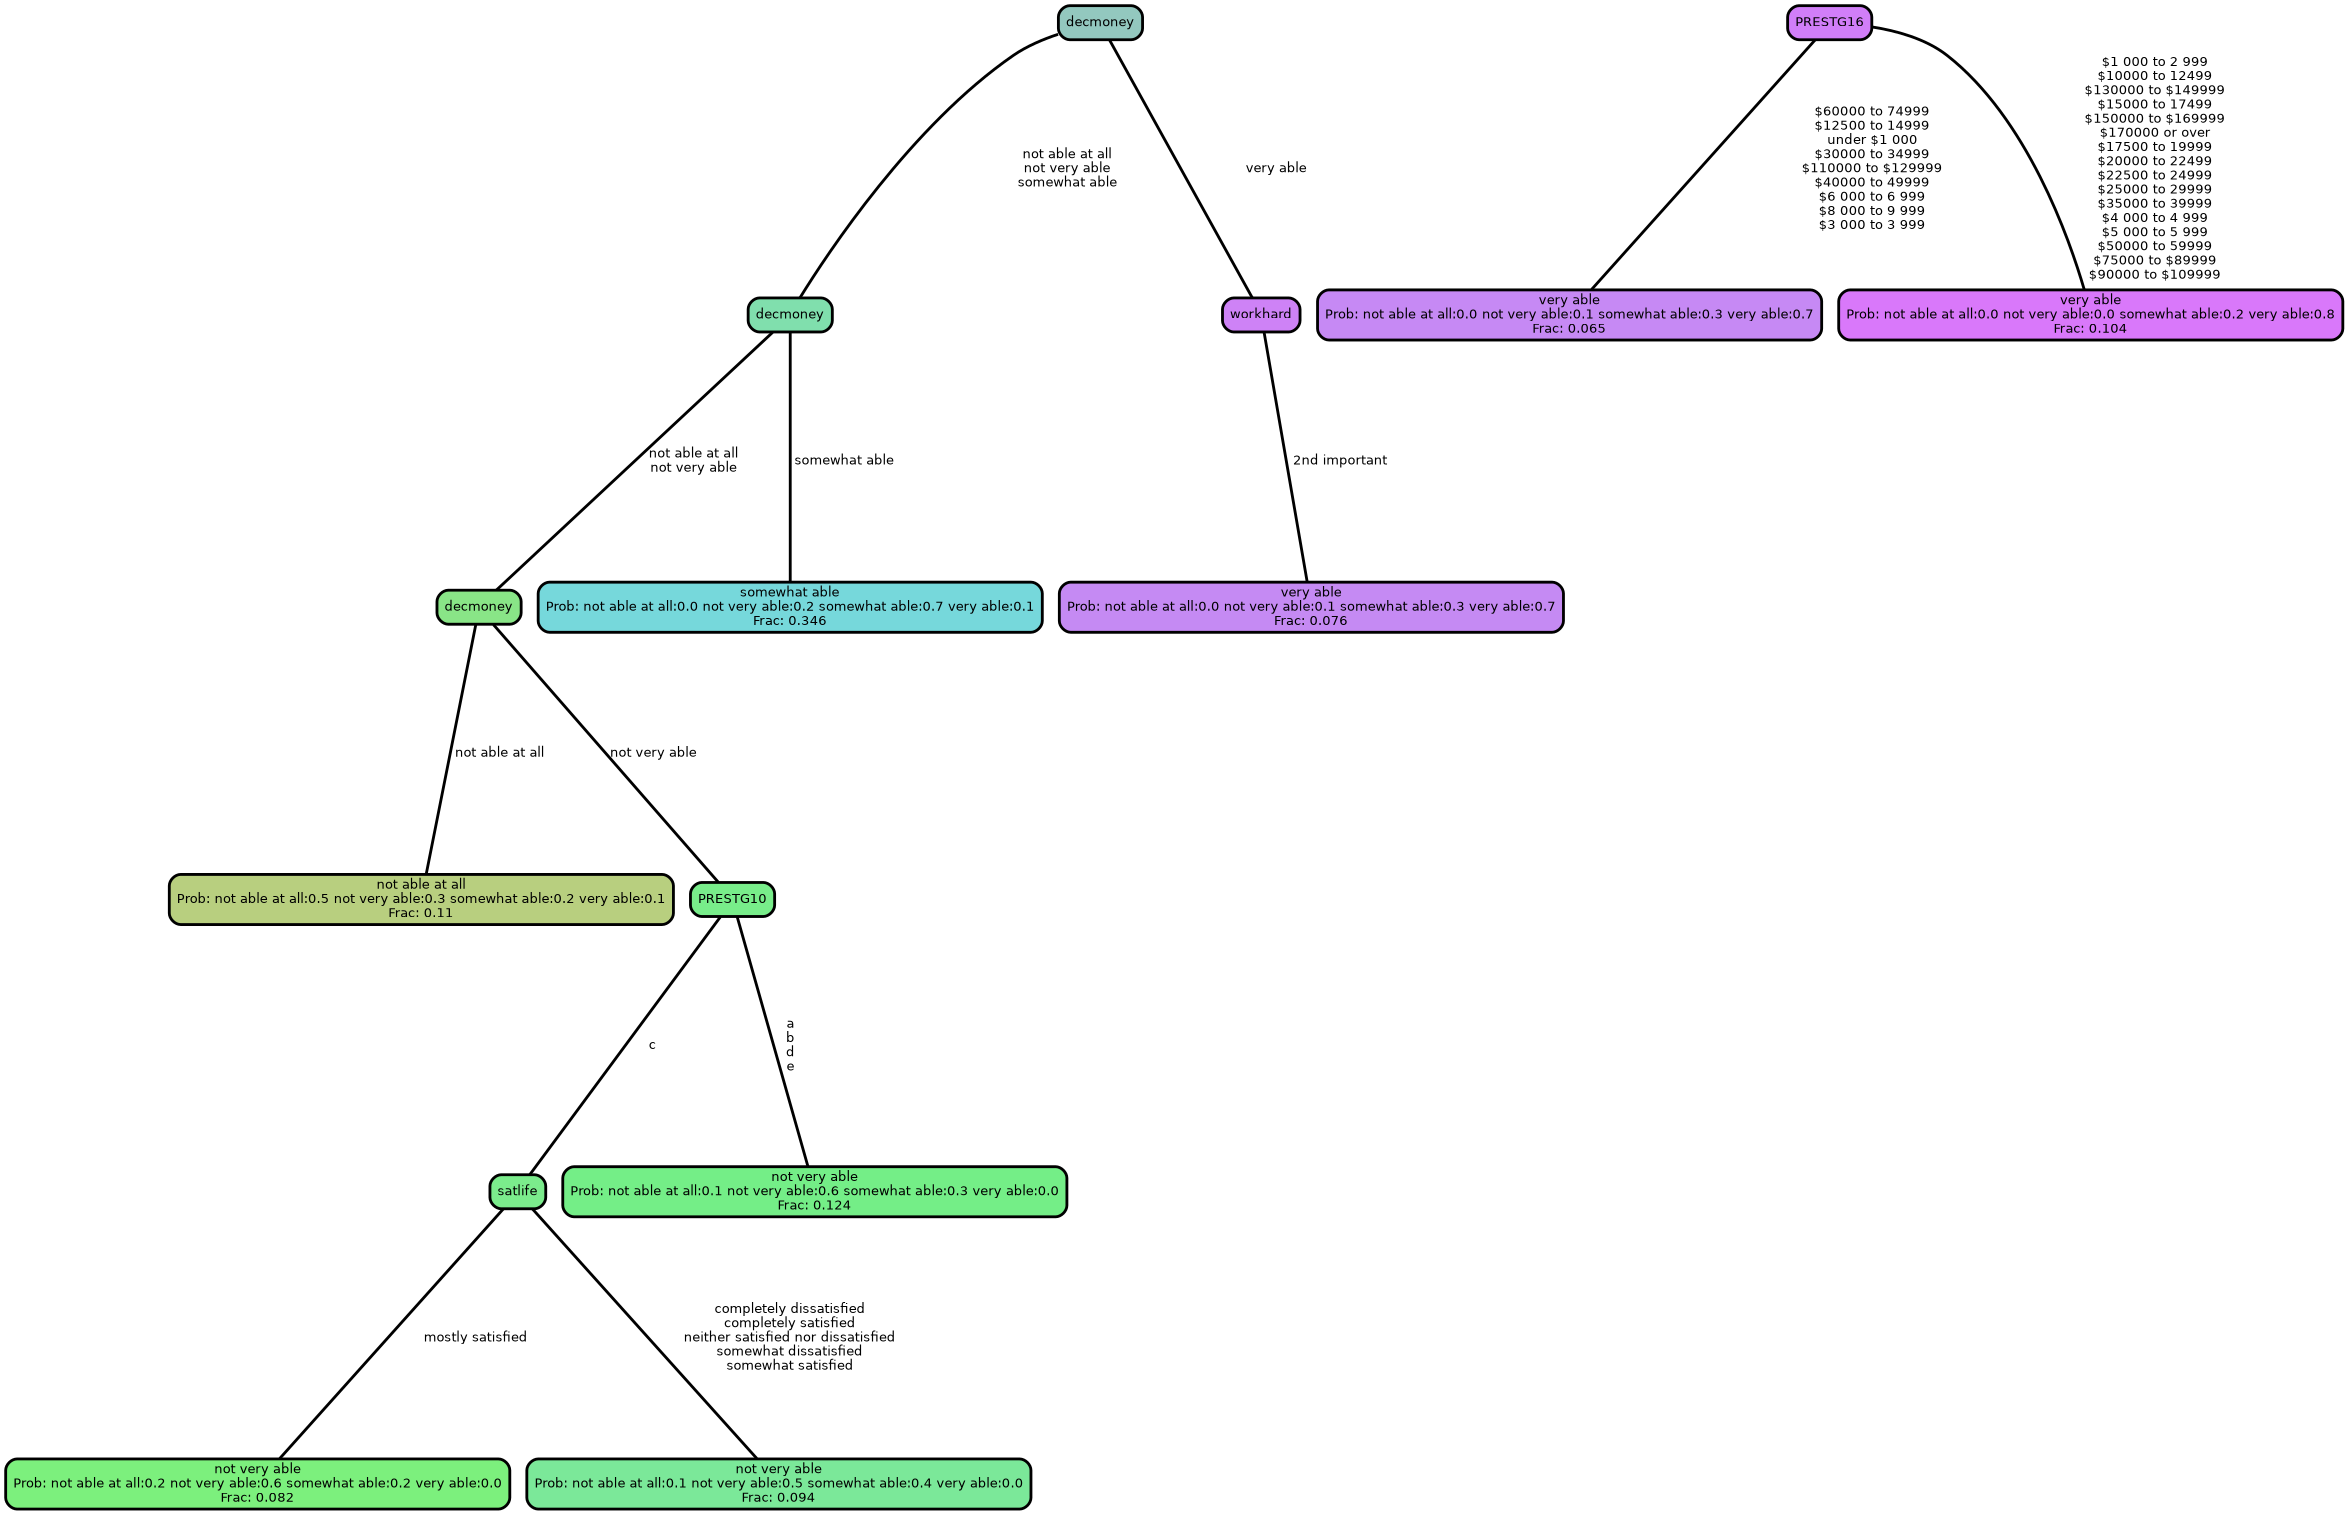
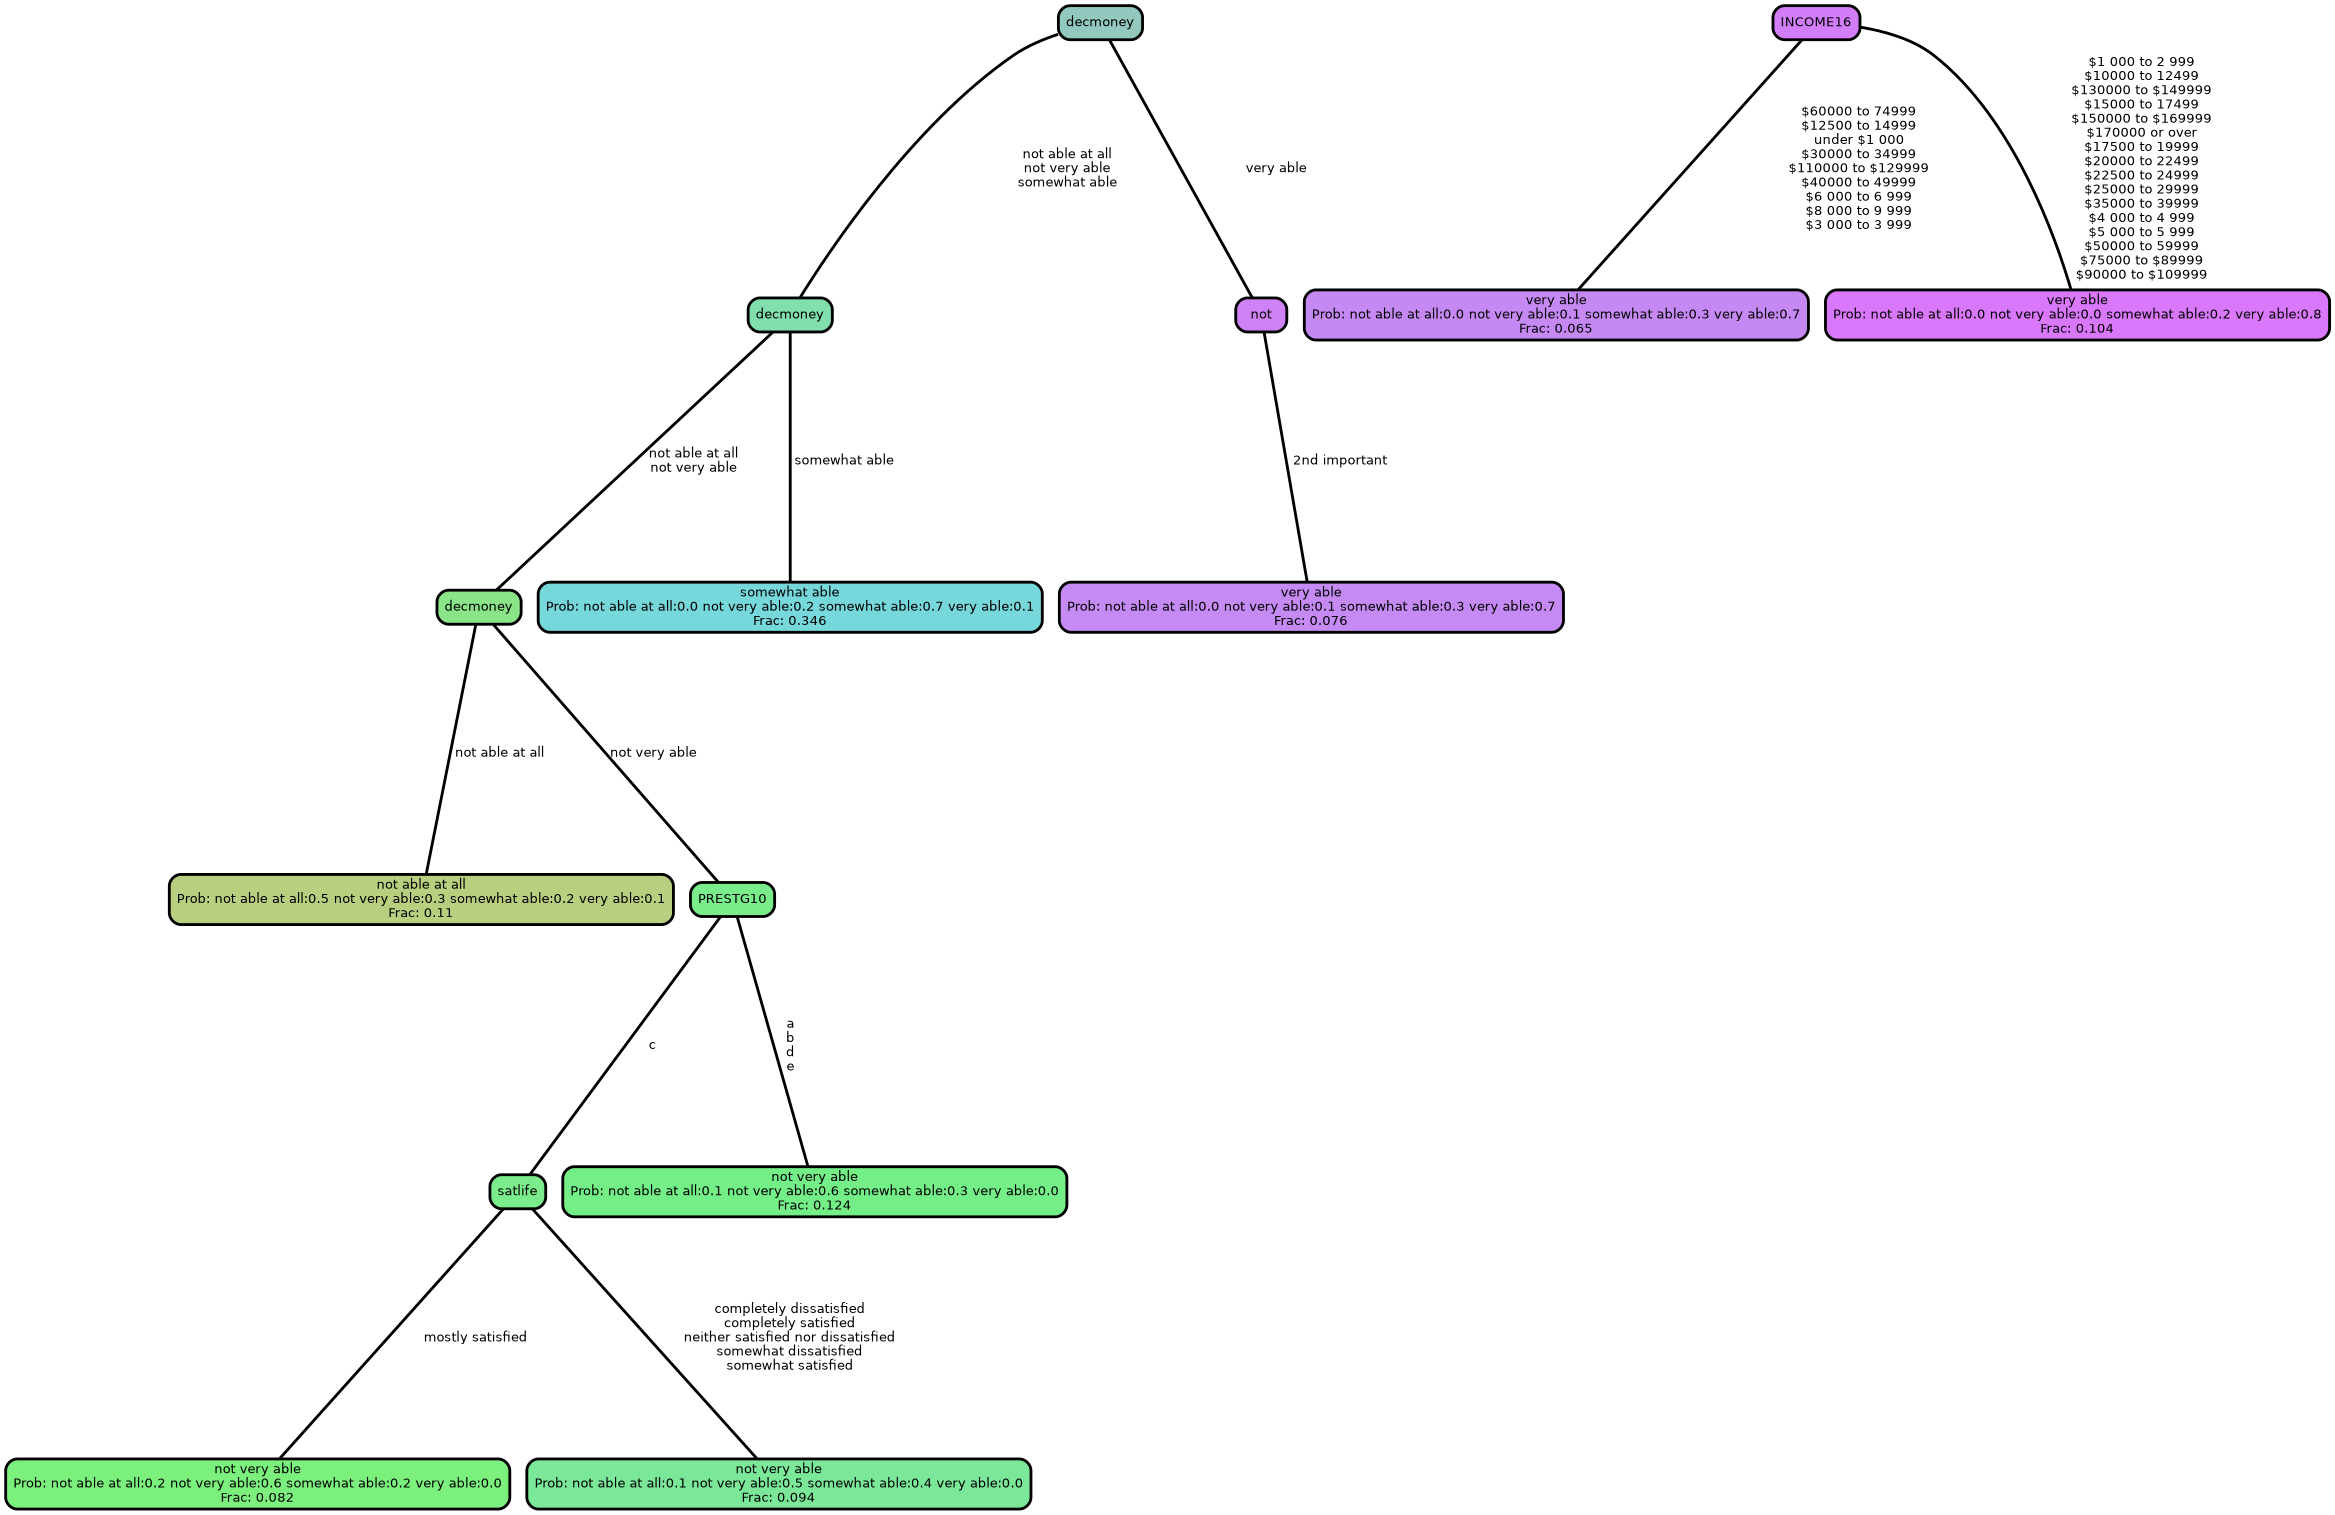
(1830, 23) -> (1816, 23)
(1261, 315) -> (1261, 315)
